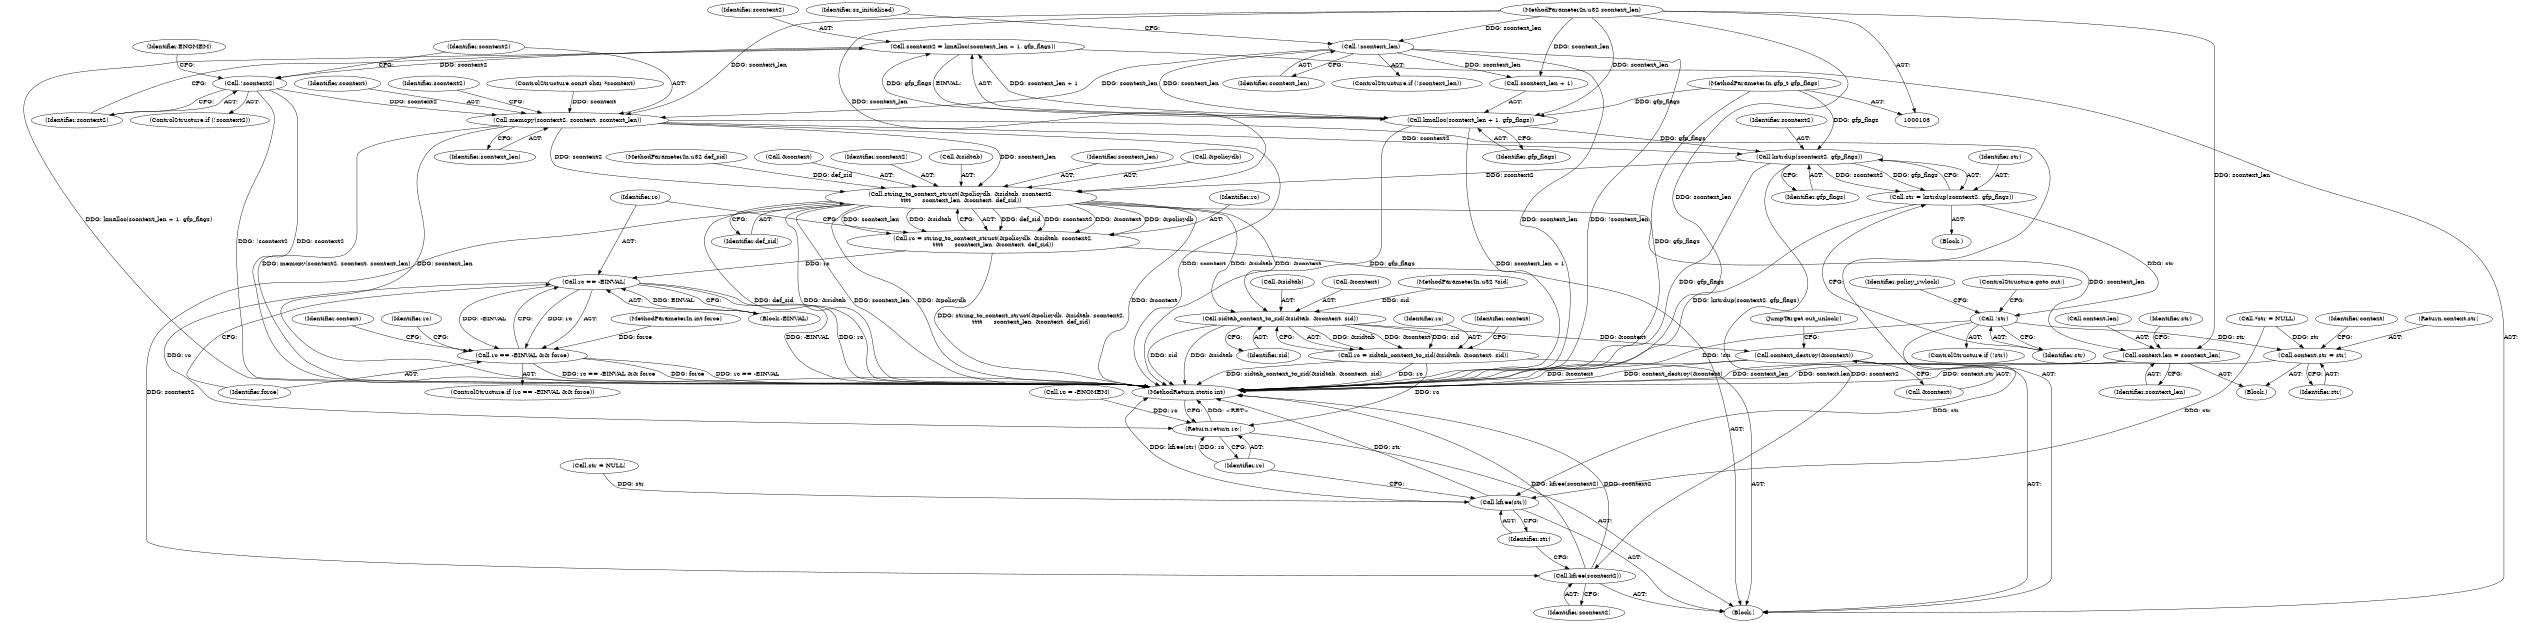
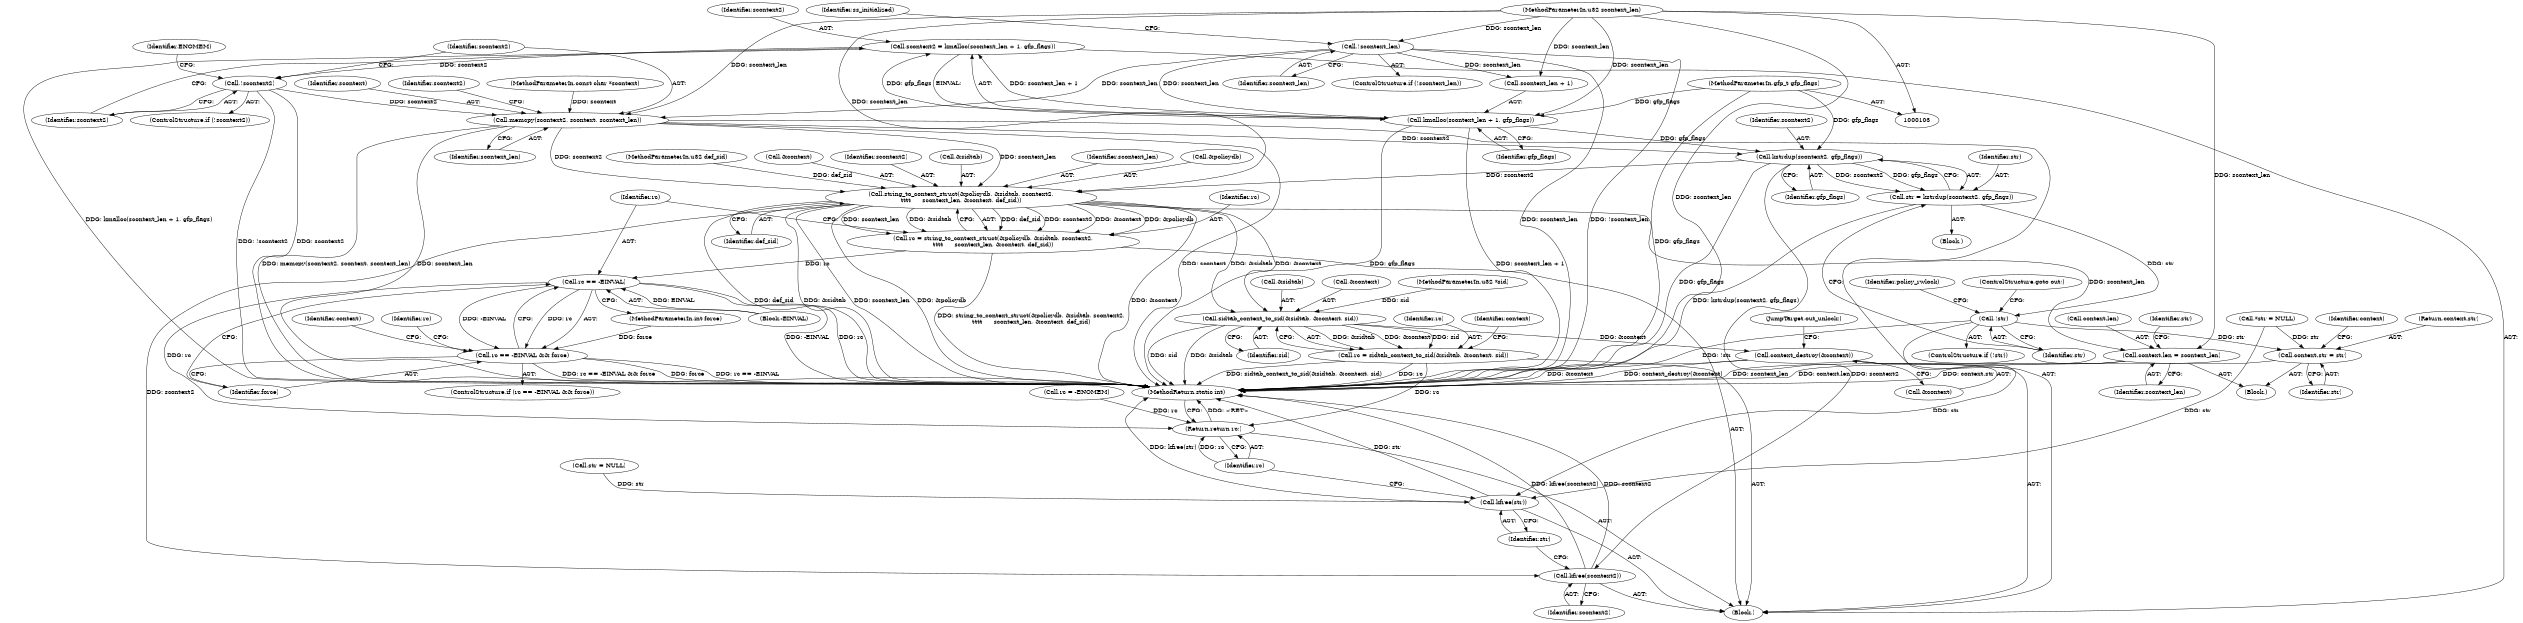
(575, 84) -> (575, 84)
(696, 297) -> (607, 307)
none -> (311, 360)
